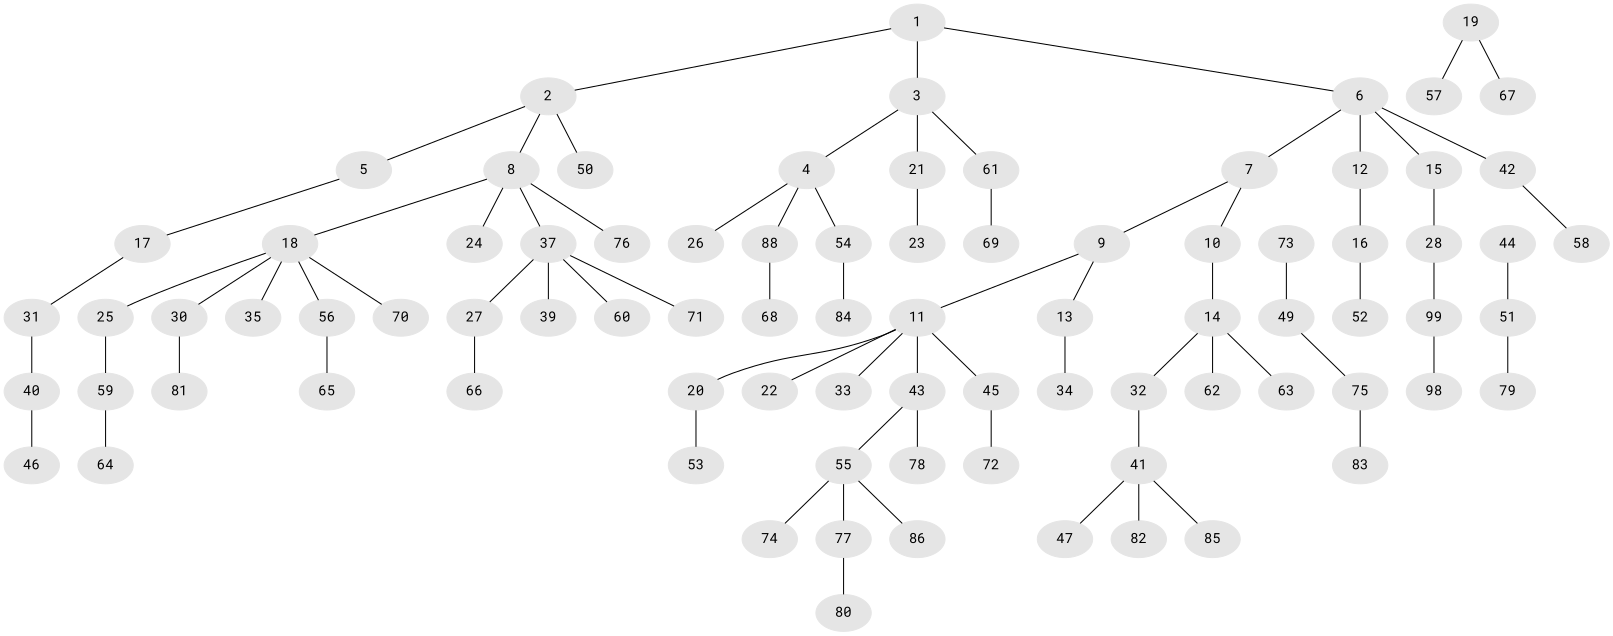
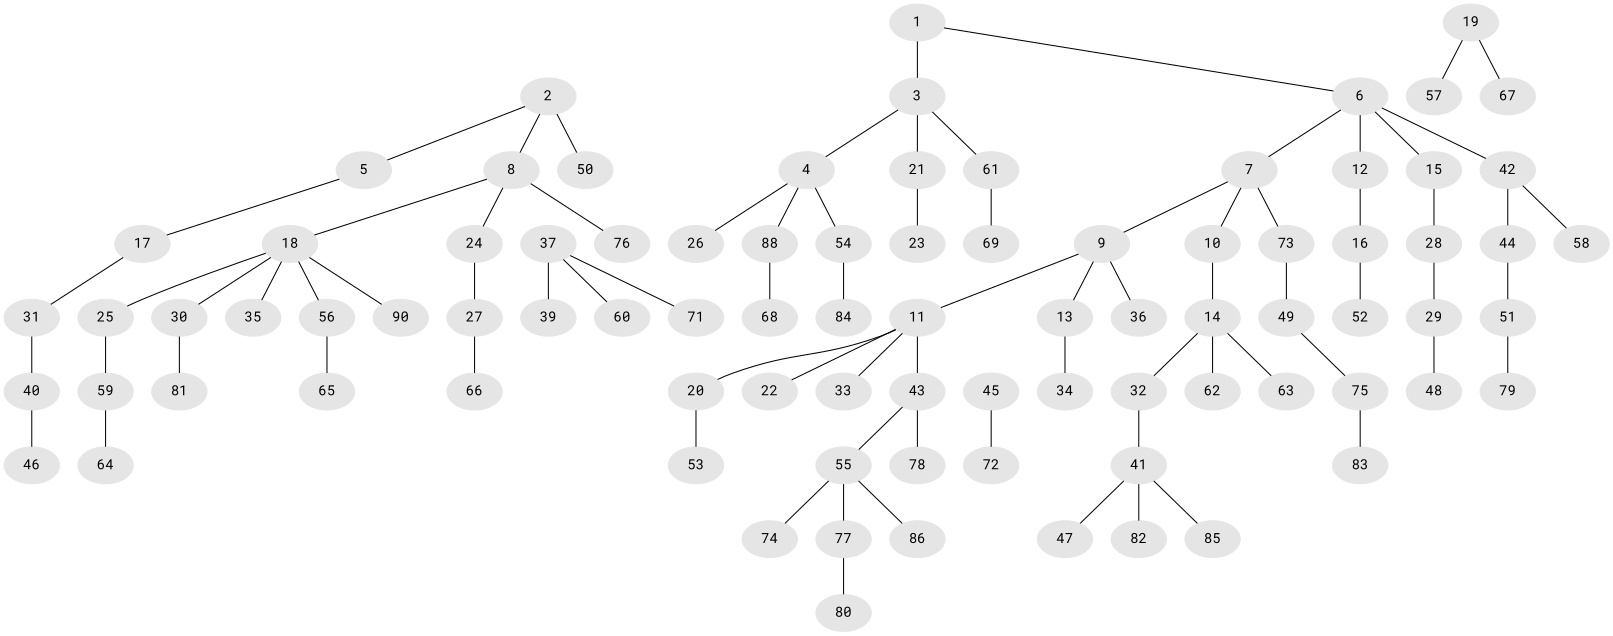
(733, 59) -> none
(530, 207) -> none
none -> (1268, 207)
none -> (1508, 207)
(512, 281) -> (475, 281)
(401, 318) -> (401, 318)
none -> (1139, 318)
(1434, 318) -> (1434, 318)
(954, 355) -> none
(1434, 392) -> (1434, 392)
